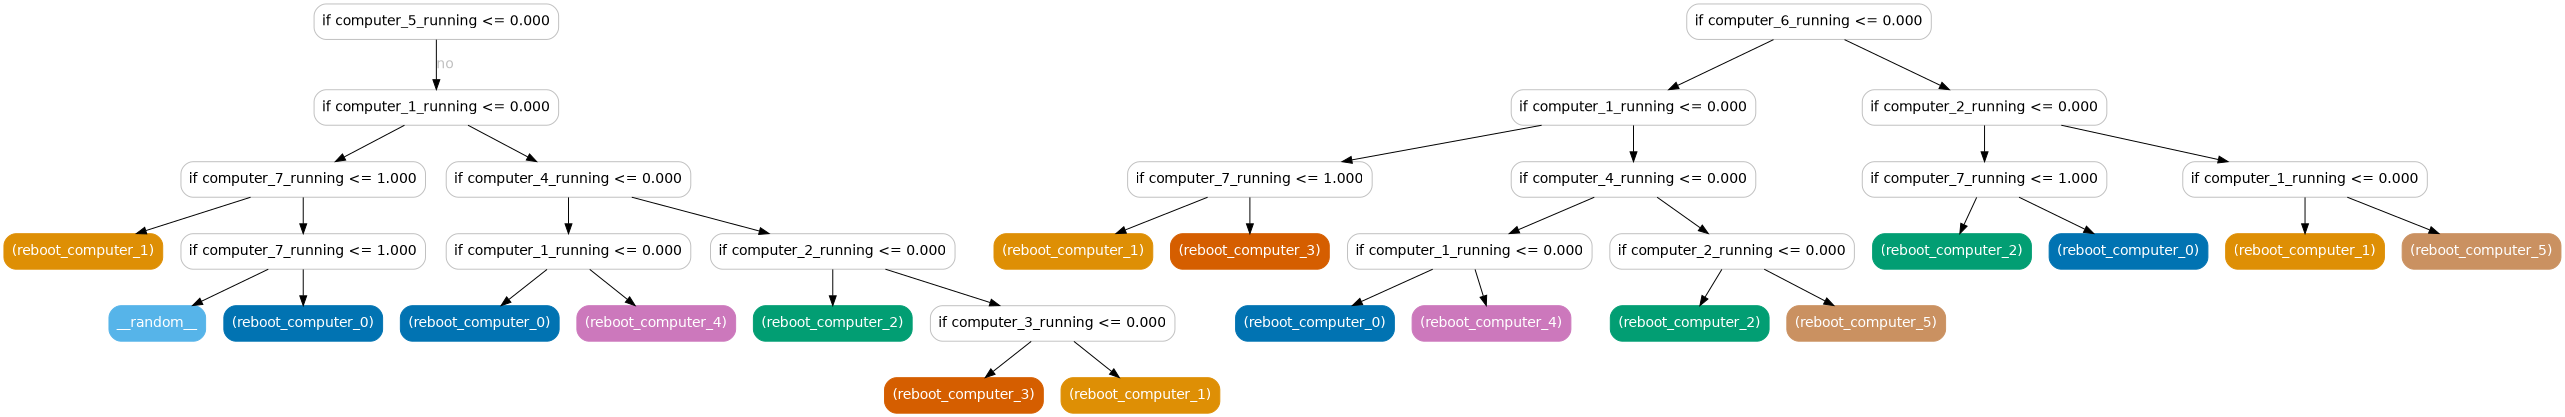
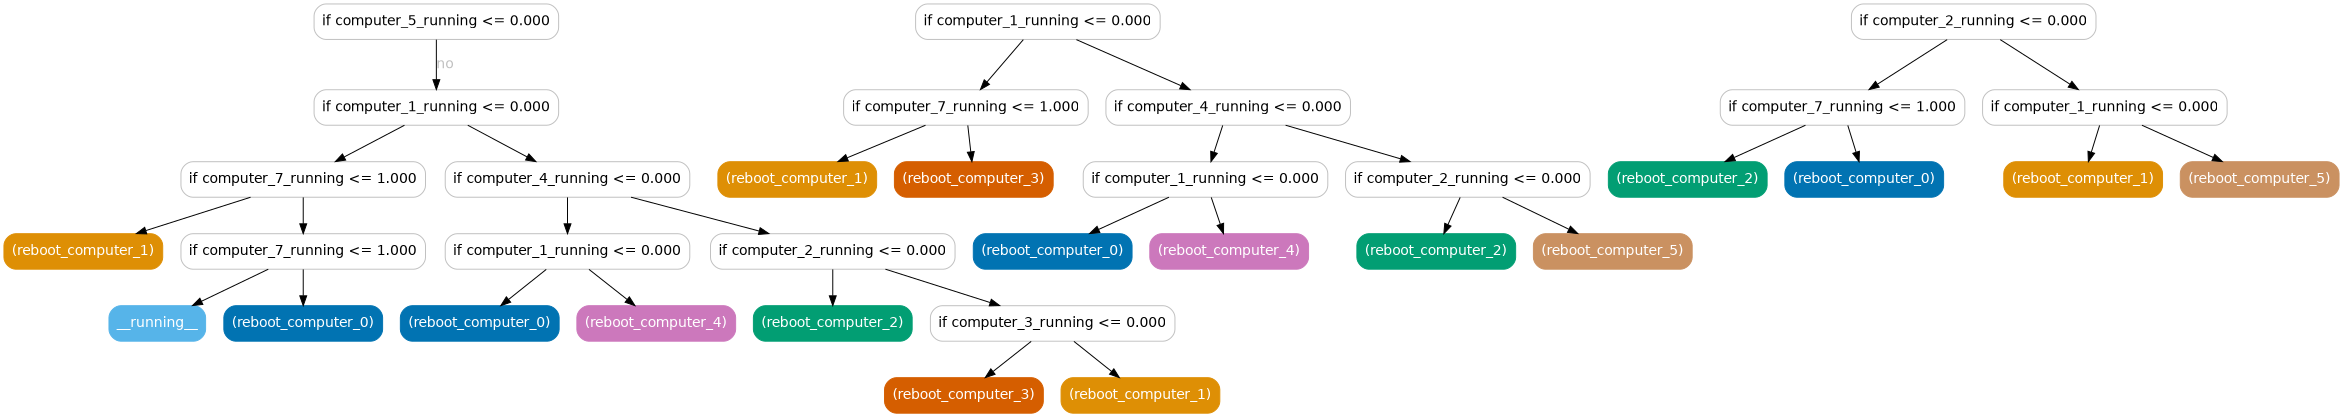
(1809, 22) -> none
(157, 323) -> (157, 323)
